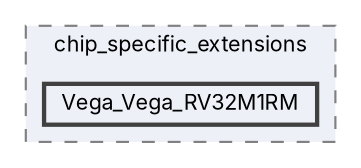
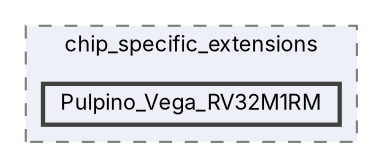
(181, 104) -> (191, 104)
